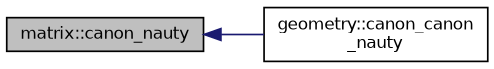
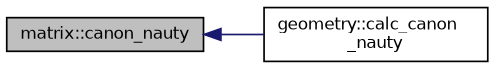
(376, 34) -> (376, 34)
